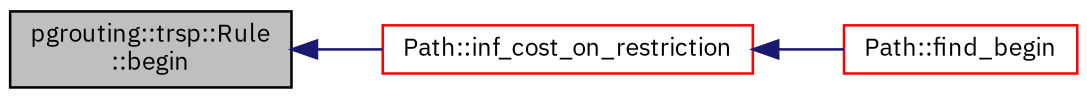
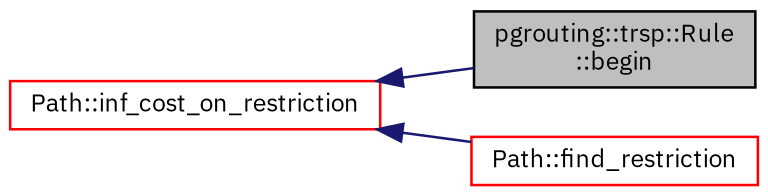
(350, 49) -> (438, 73)
(961, 49) -> (615, 161)
